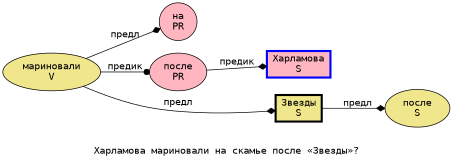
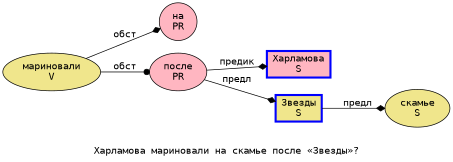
(125, 35) -> (125, 35)
(125, 67) -> (125, 67)
(299, 108) -> (299, 108)
(417, 108) -> (417, 108)
(173, 111) -> (236, 89)
